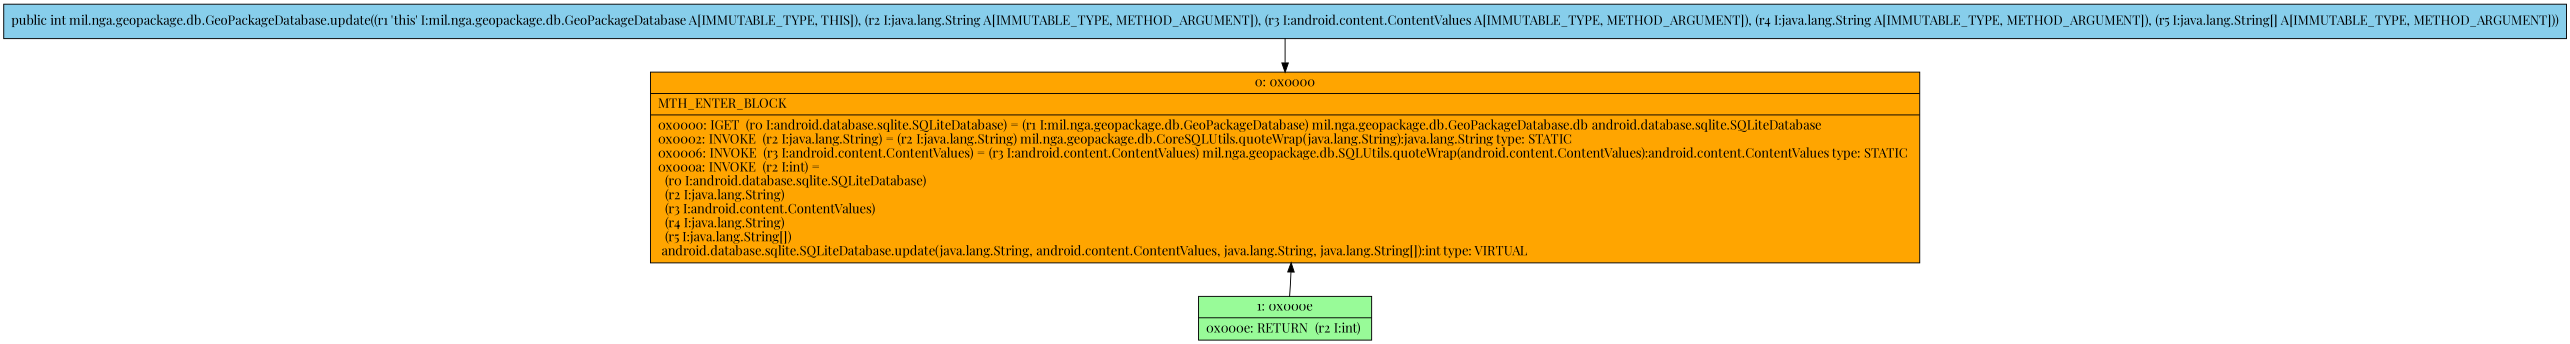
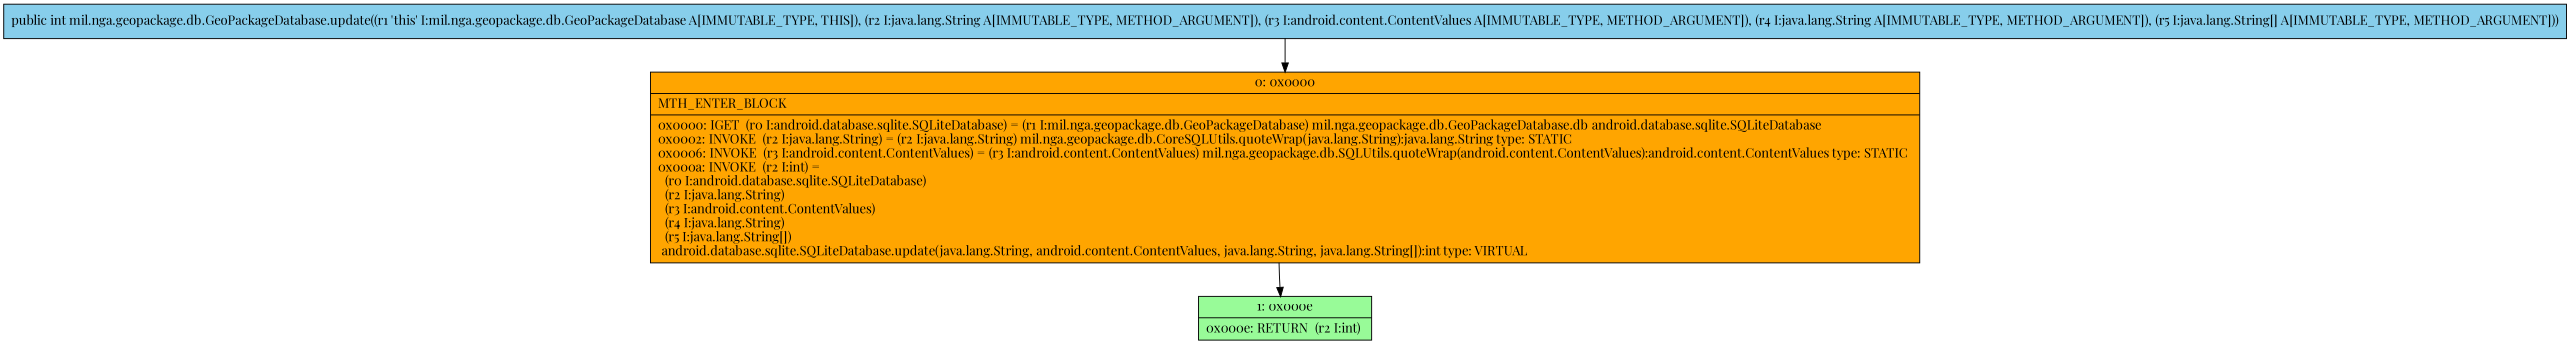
(1290, 284) -> (1279, 275)
